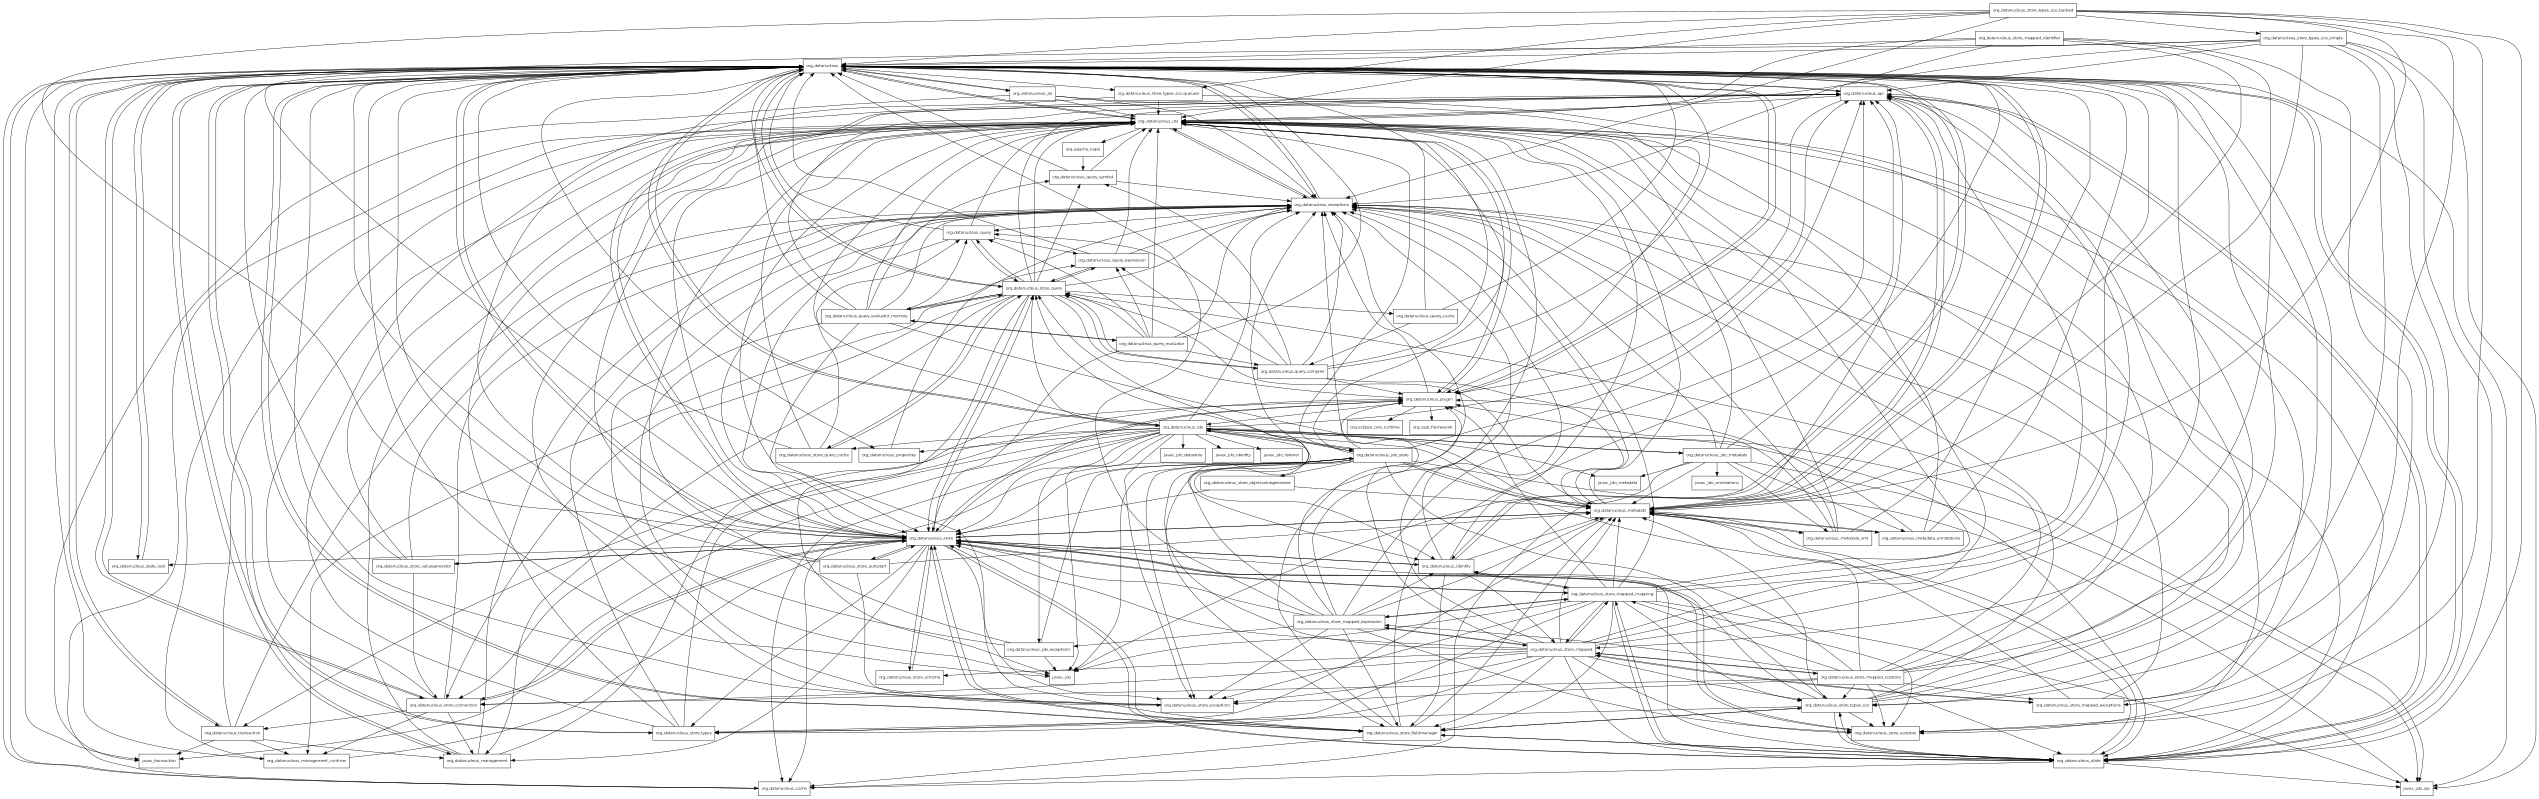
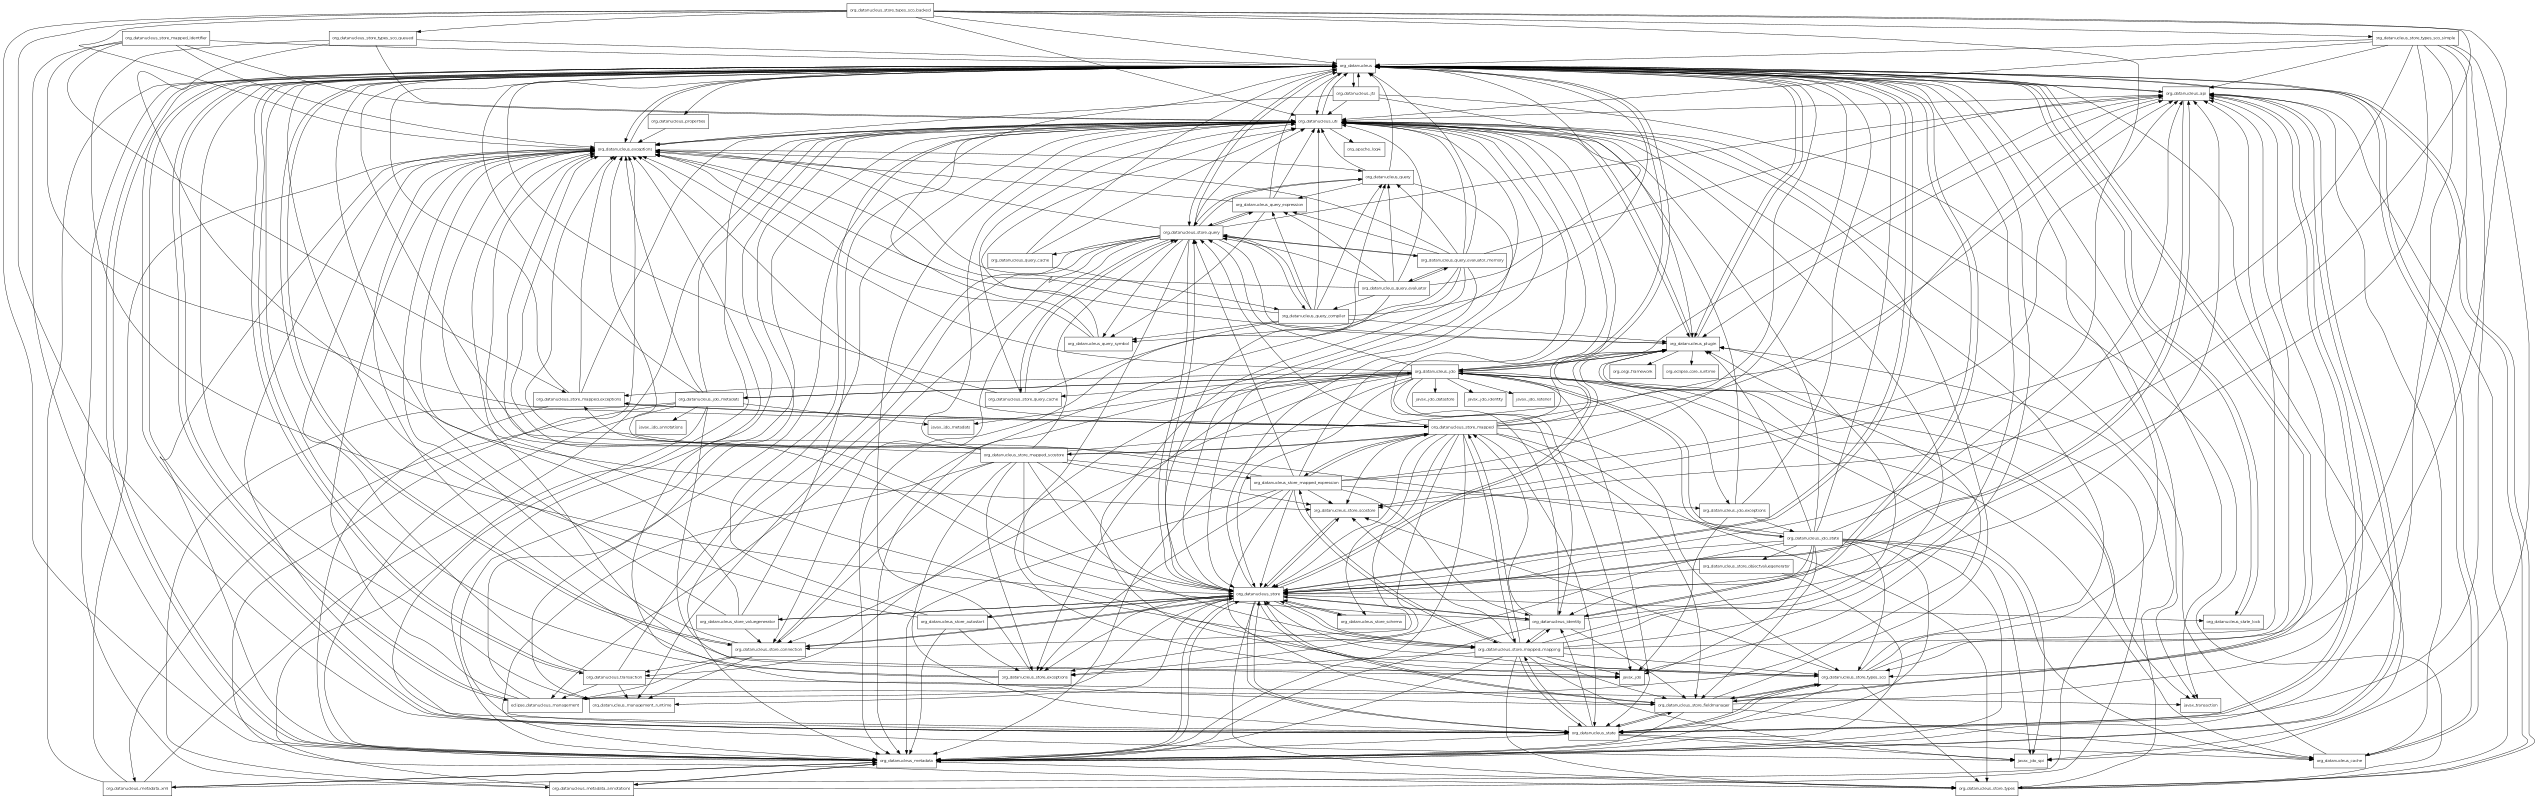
(976, 79) -> (875, 52)
(1083, 161) -> (1200, 279)
(1410, 230) -> (1681, 209)
(1041, 440) -> (1039, 380)
none -> (2049, 505)
(633, 667) -> (977, 697)
(477, 761) -> (545, 705)
